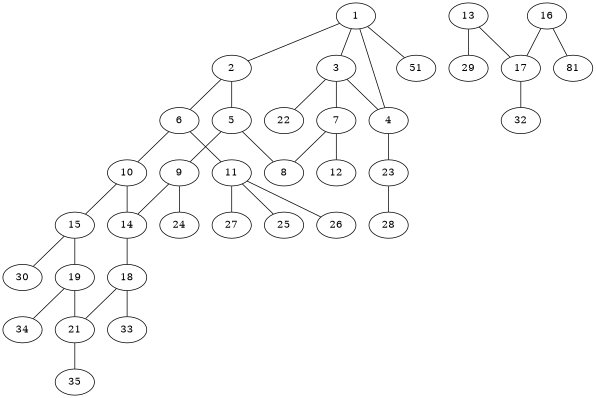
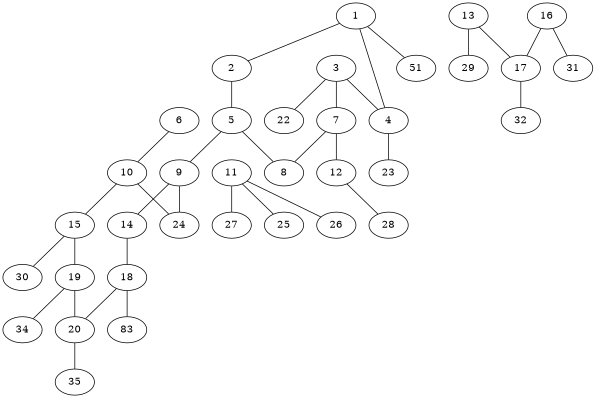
(346, 42) -> none
(573, 68) -> (573, 68)
(206, 94) -> none
(202, 144) -> none
(127, 199) -> (150, 196)
(389, 199) -> (362, 199)
(75, 330) -> (75, 330)
(127, 330) -> (127, 330)
